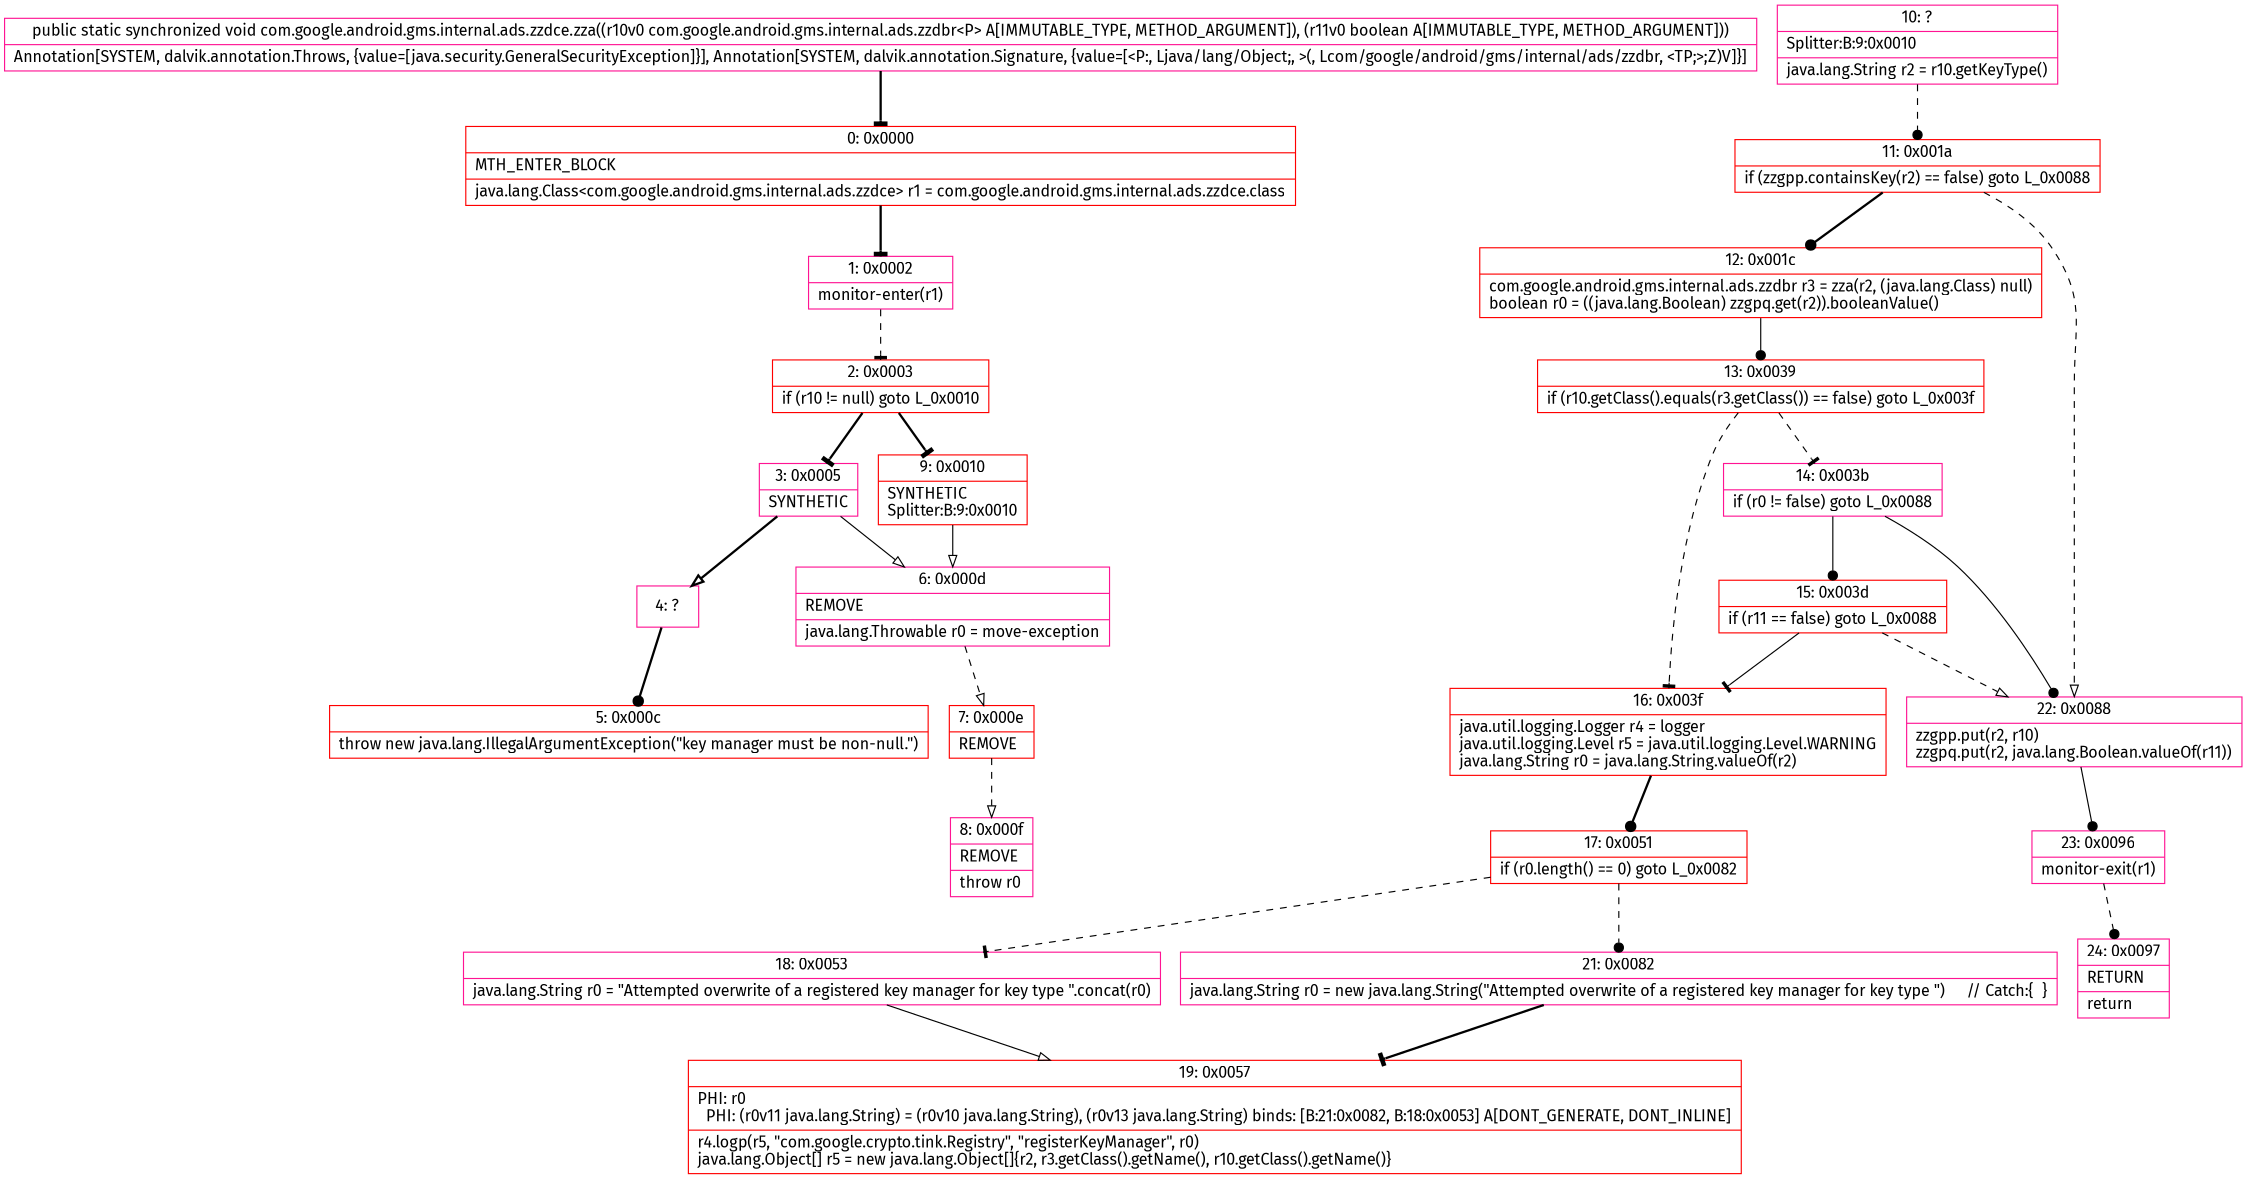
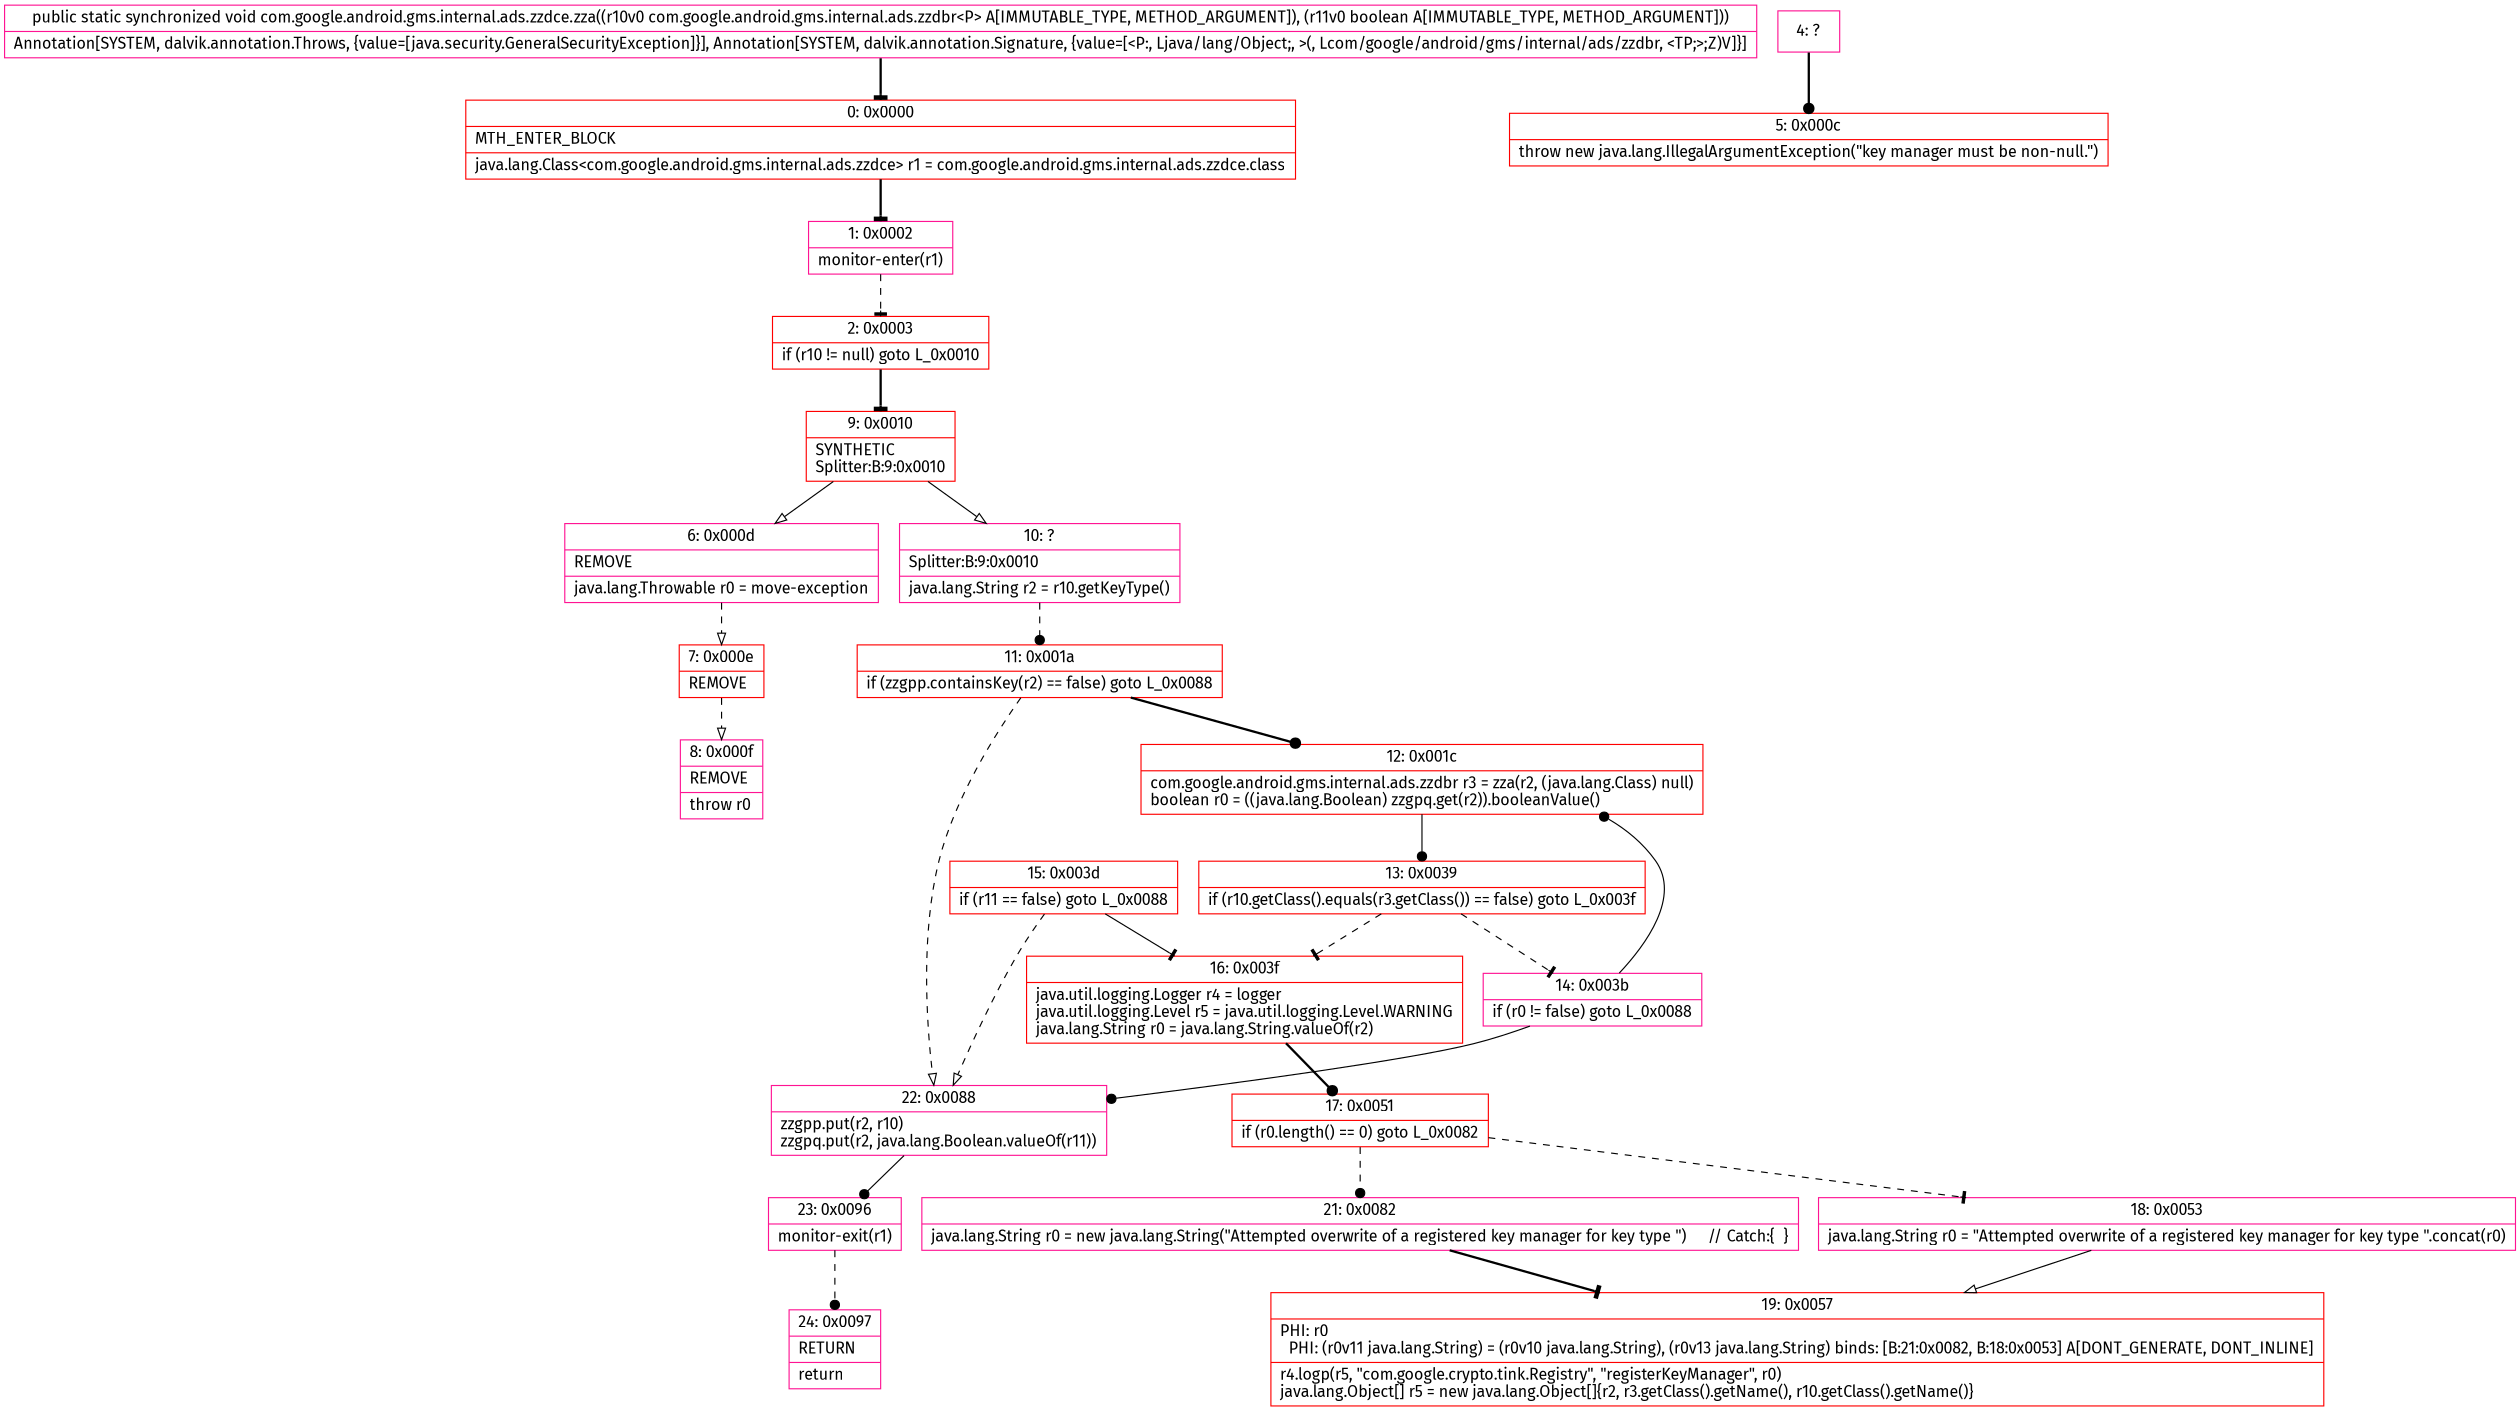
(809, 490) -> none
none -> (952, 499)
(1833, 544) -> (1664, 891)
